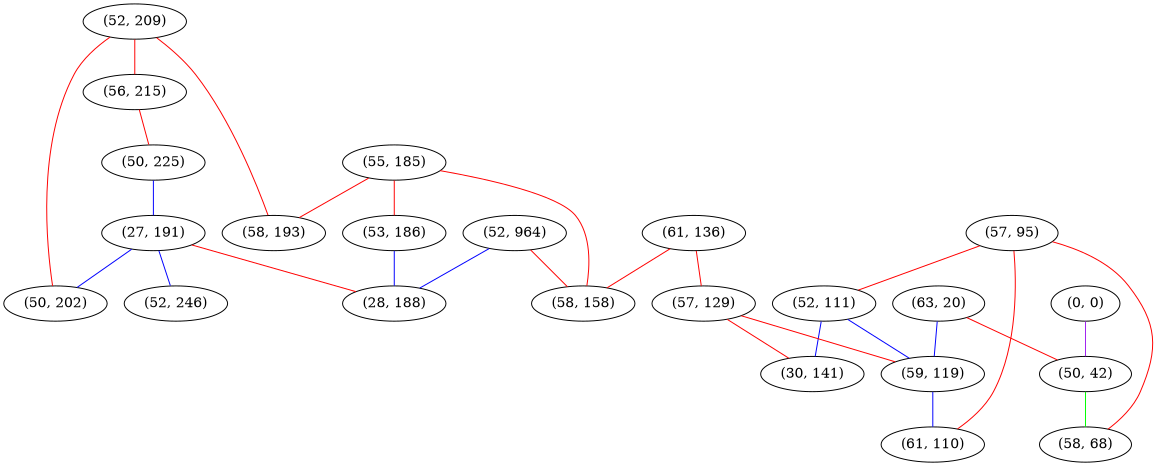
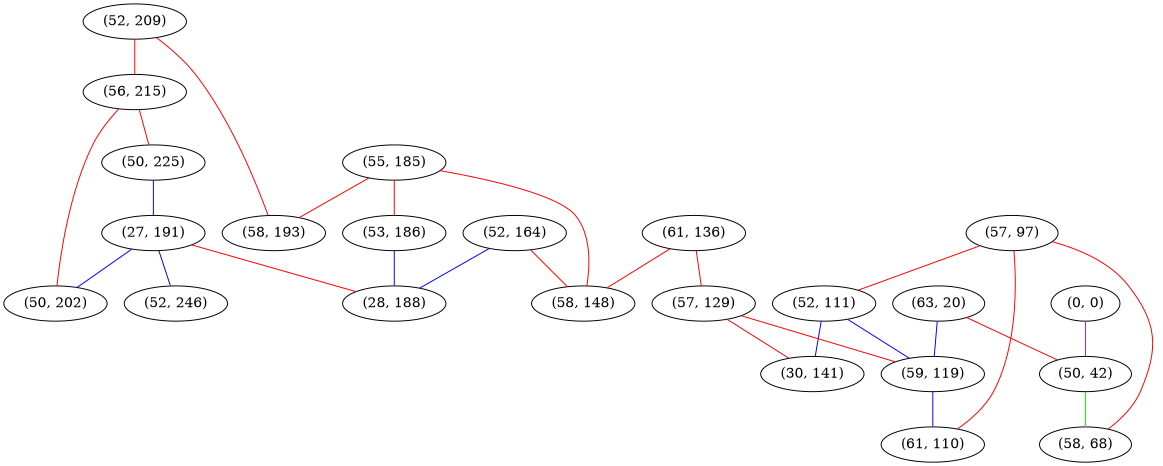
(51, 152) -> (75, 192)
(515, 233) -> (515, 233)
(1012, 233) -> (1012, 233)
(583, 304) -> (583, 304)
